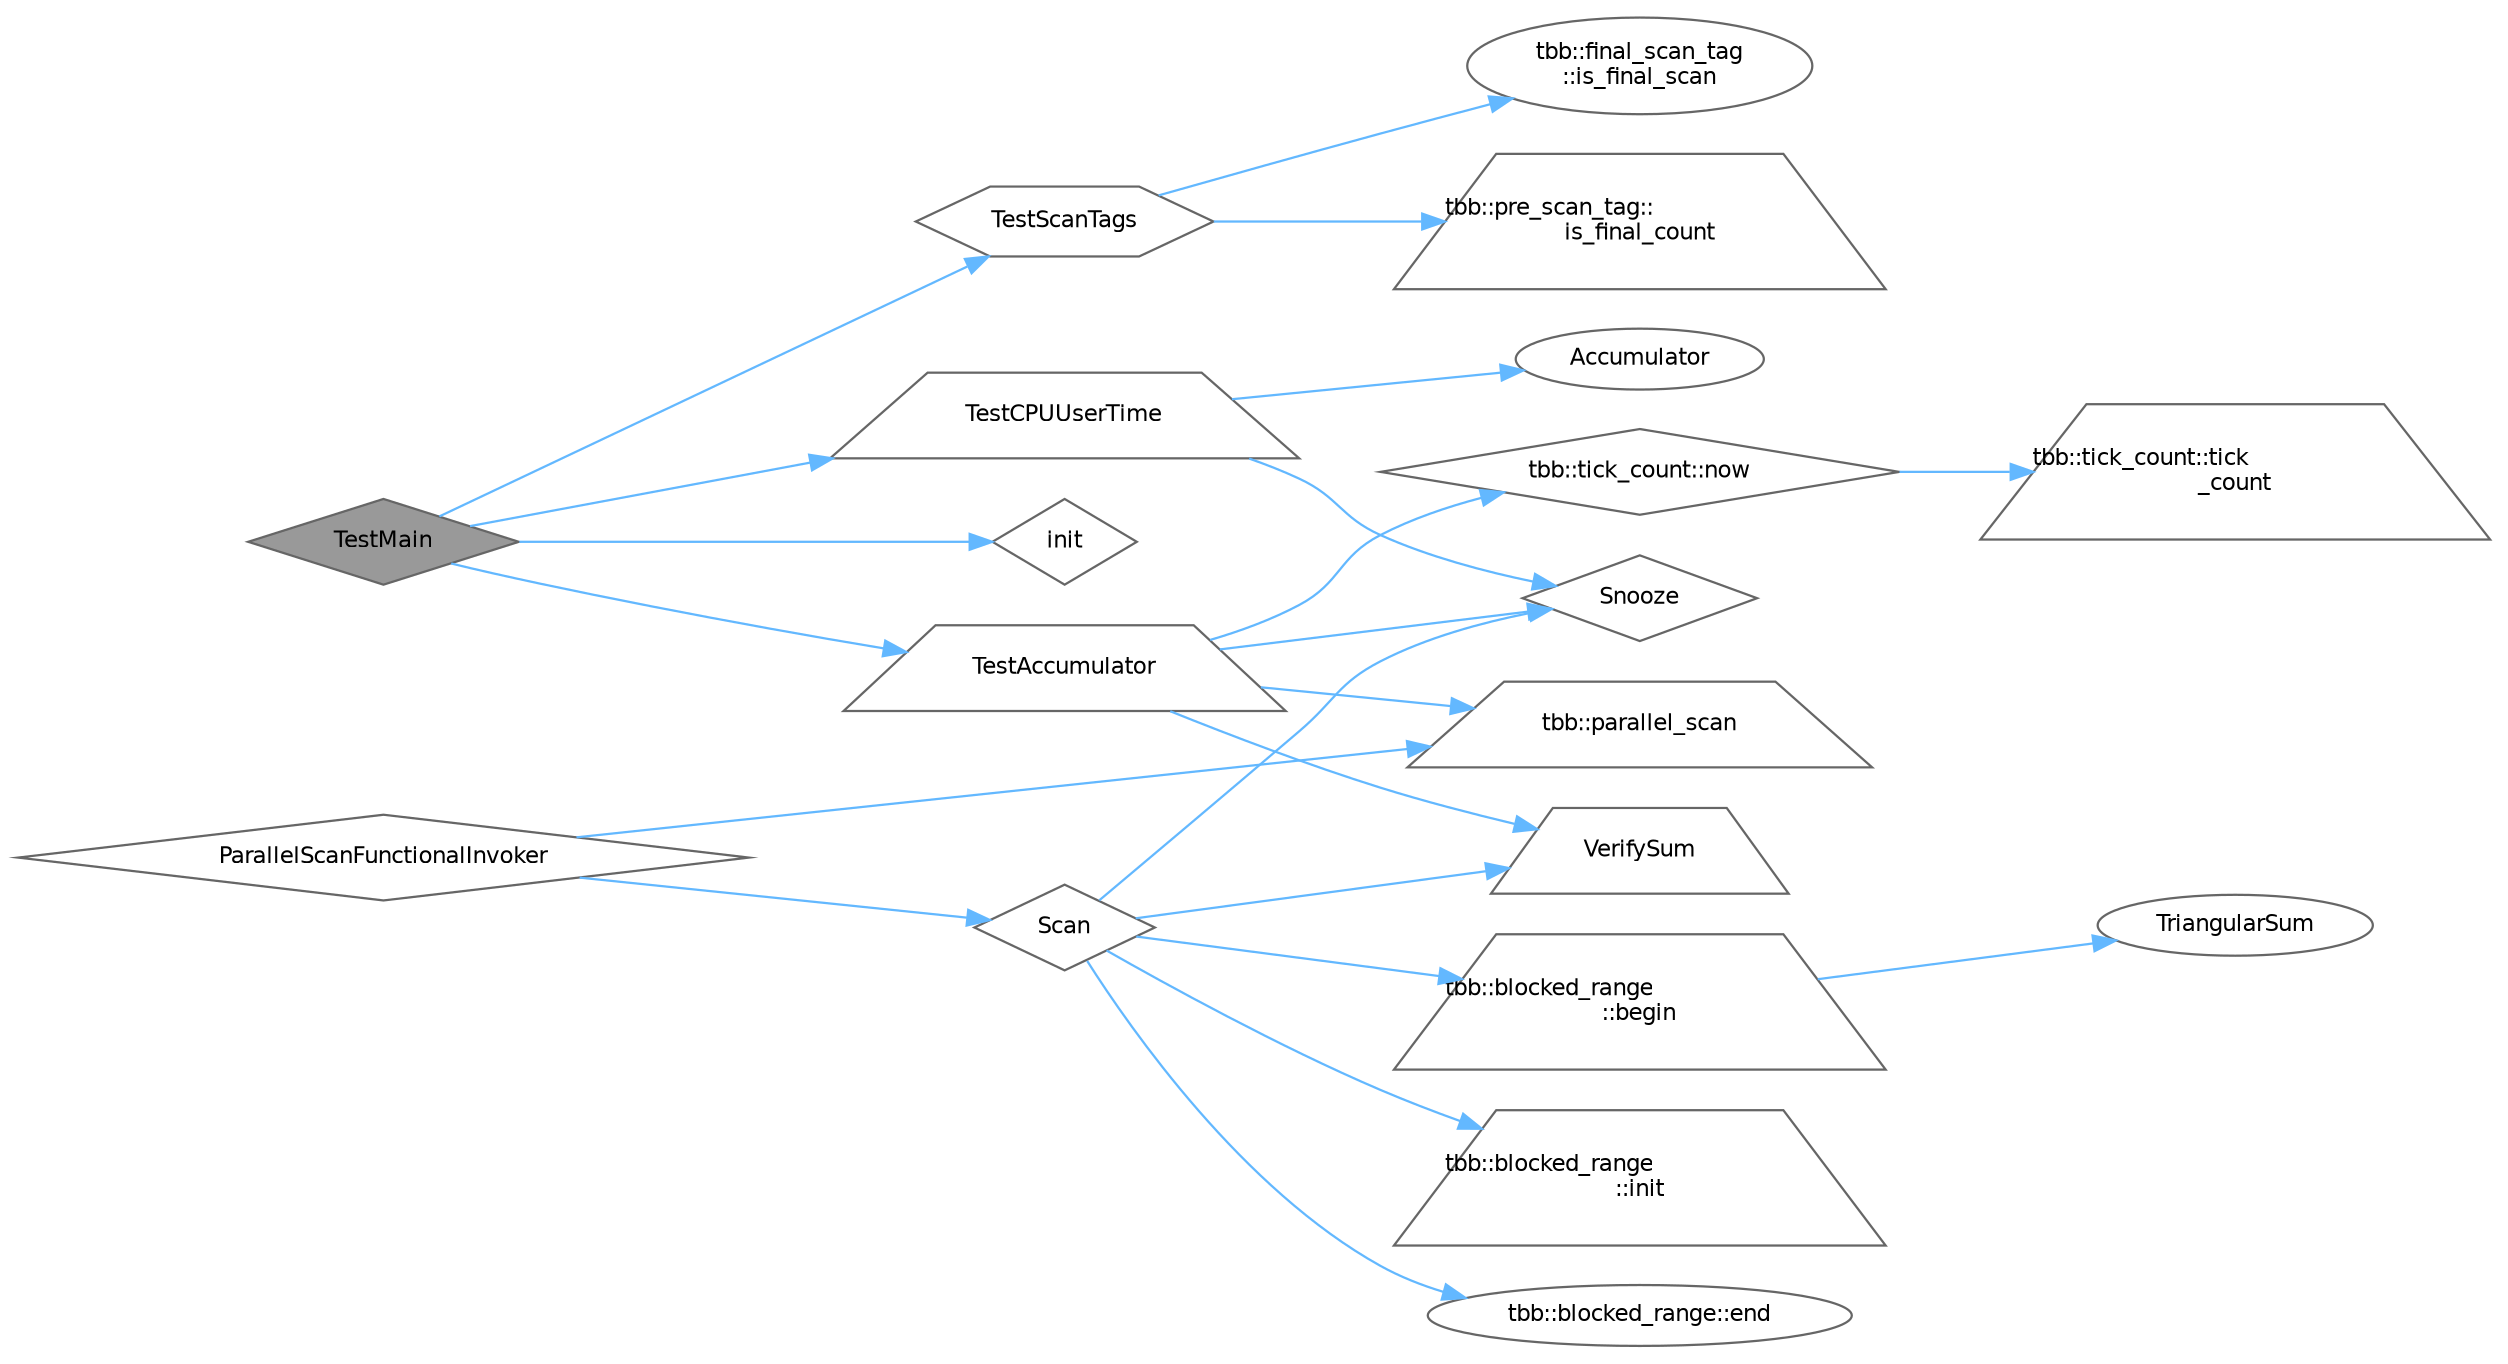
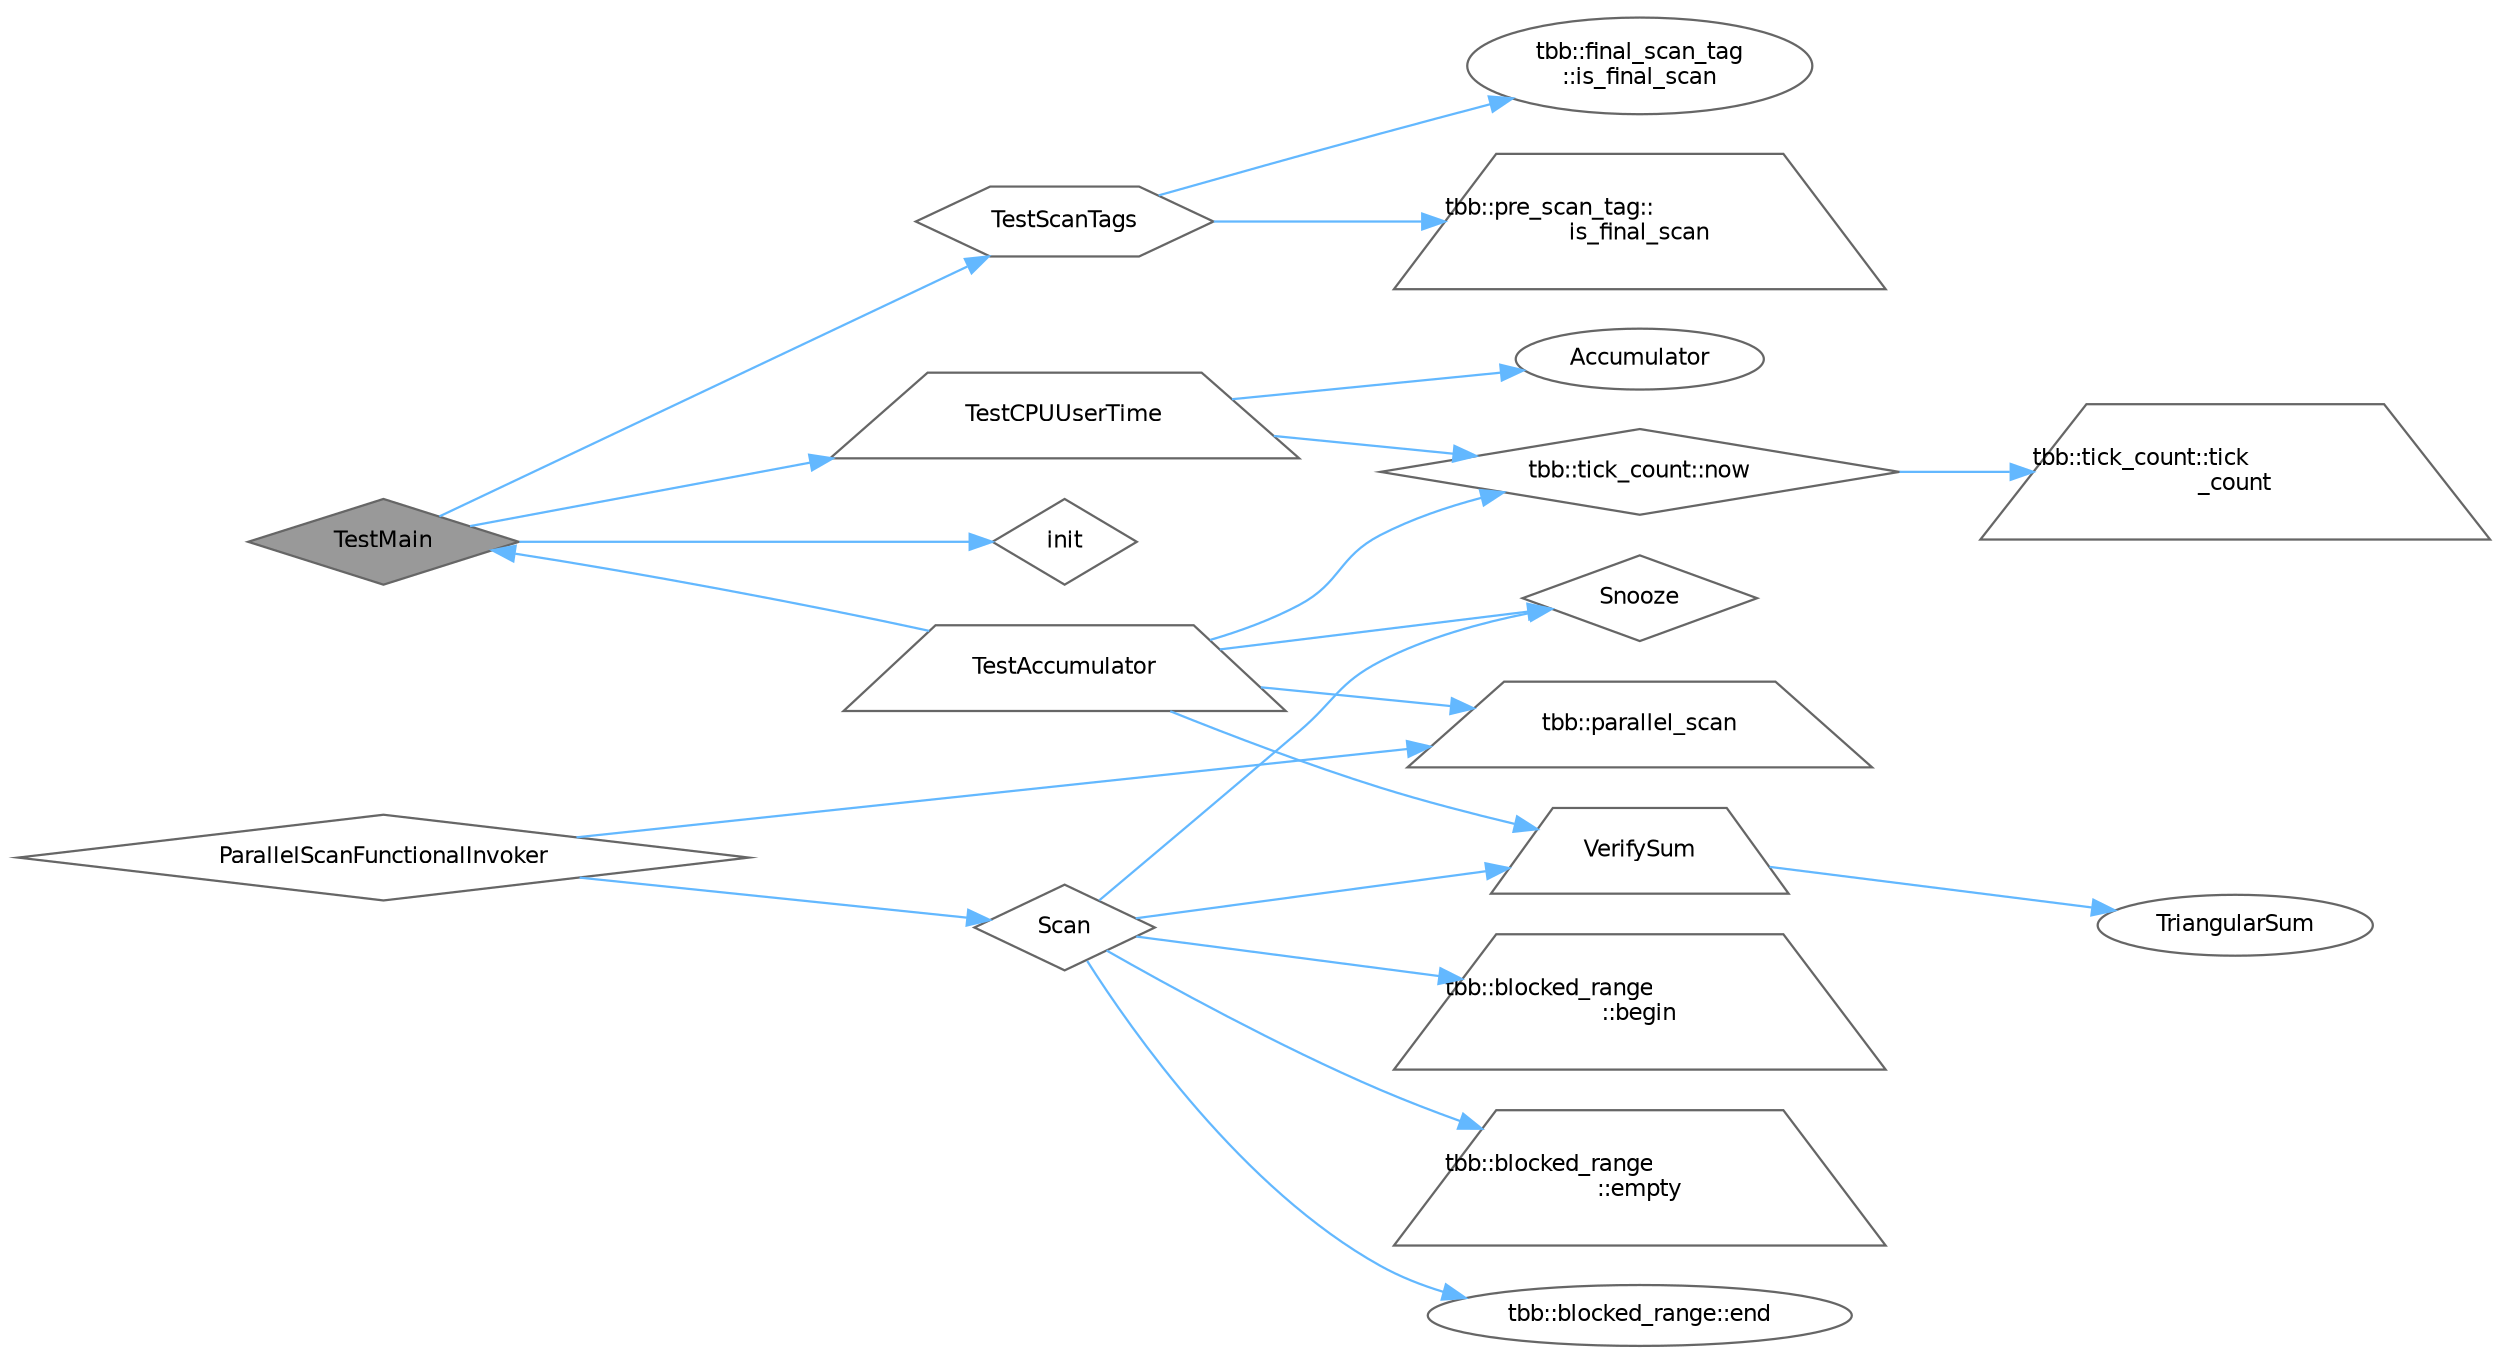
(1640, 222) -> (1640, 222)
(1398, 542) -> (1364, 445)
(667, 609) -> (723, 589)
(1956, 961) -> (1931, 887)
(1640, 1178) -> (1640, 1178)
